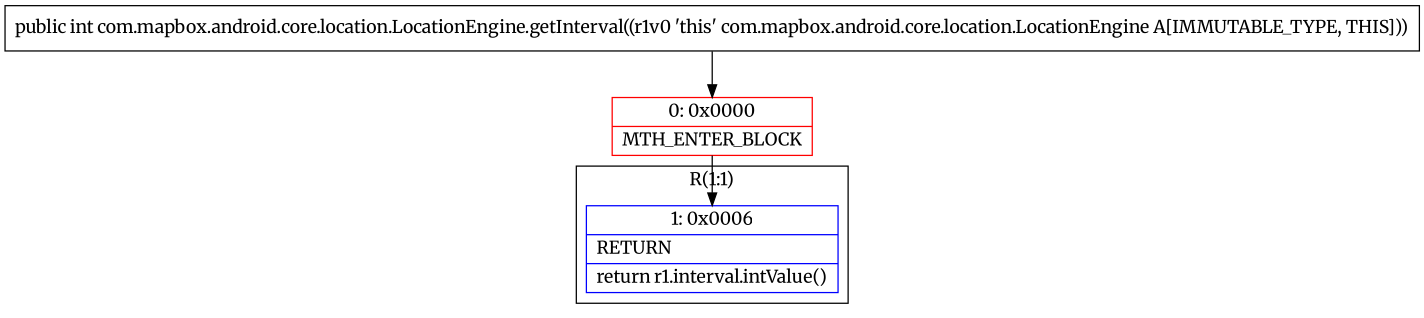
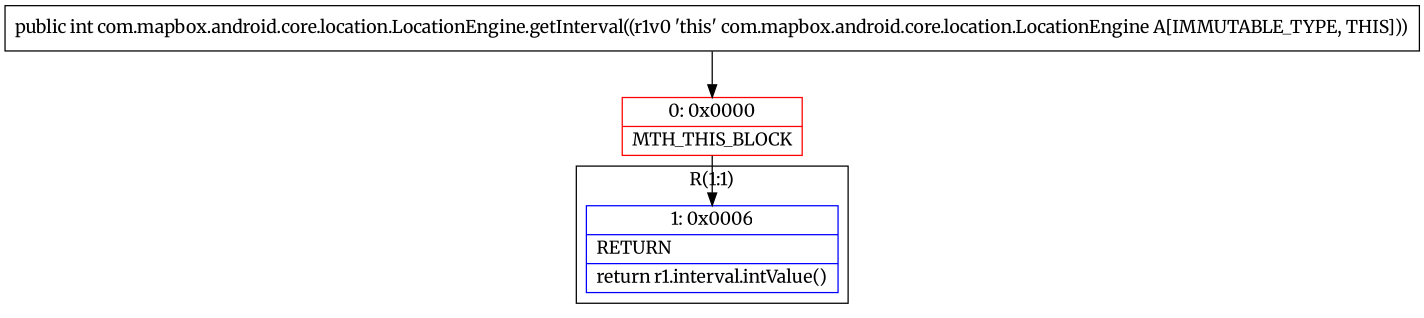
(712, 140) -> (712, 140)
